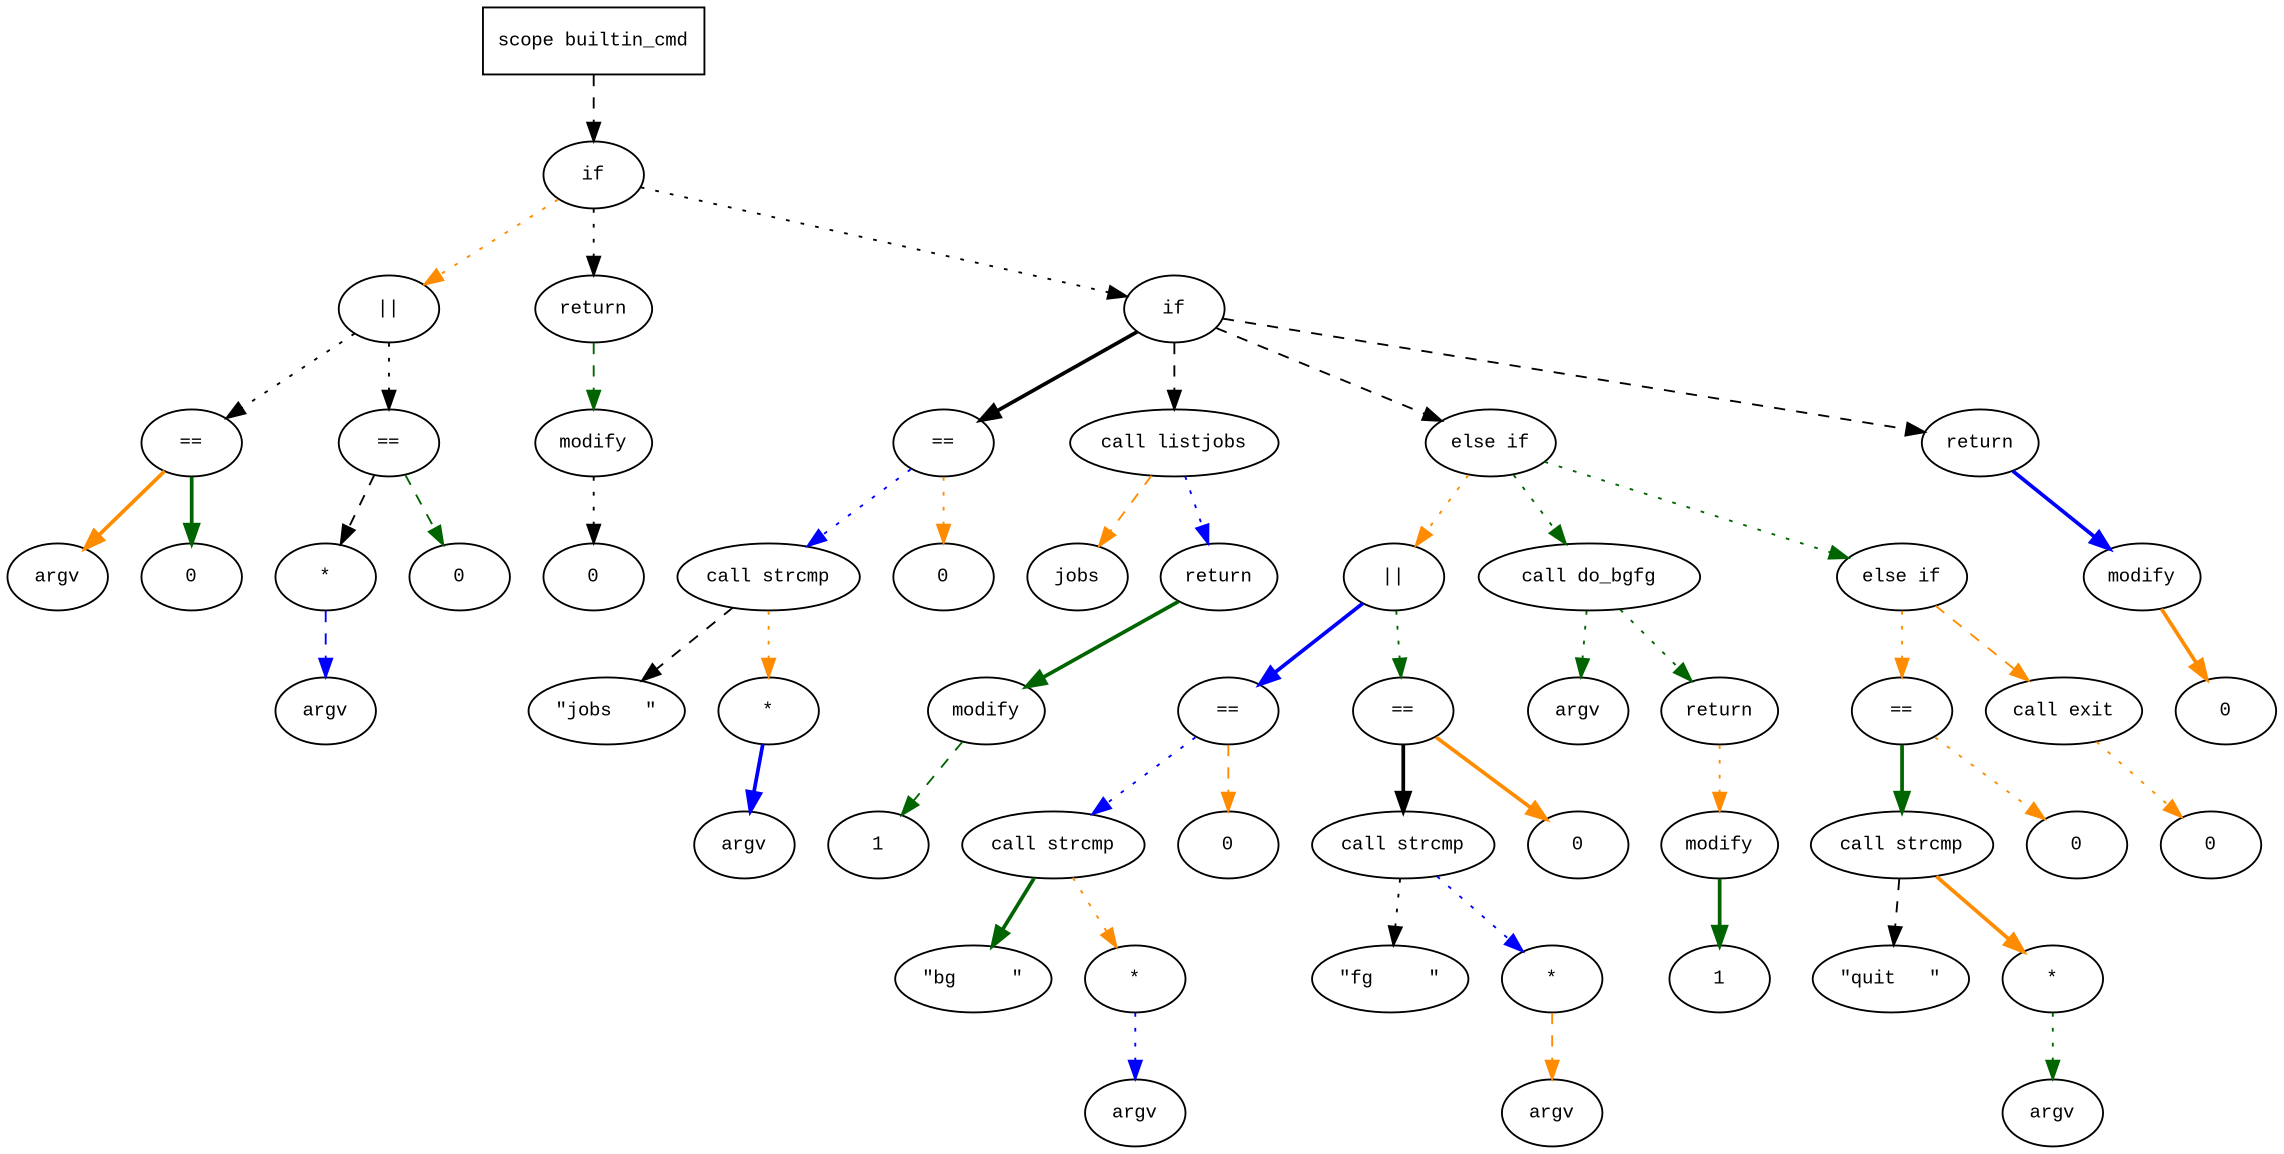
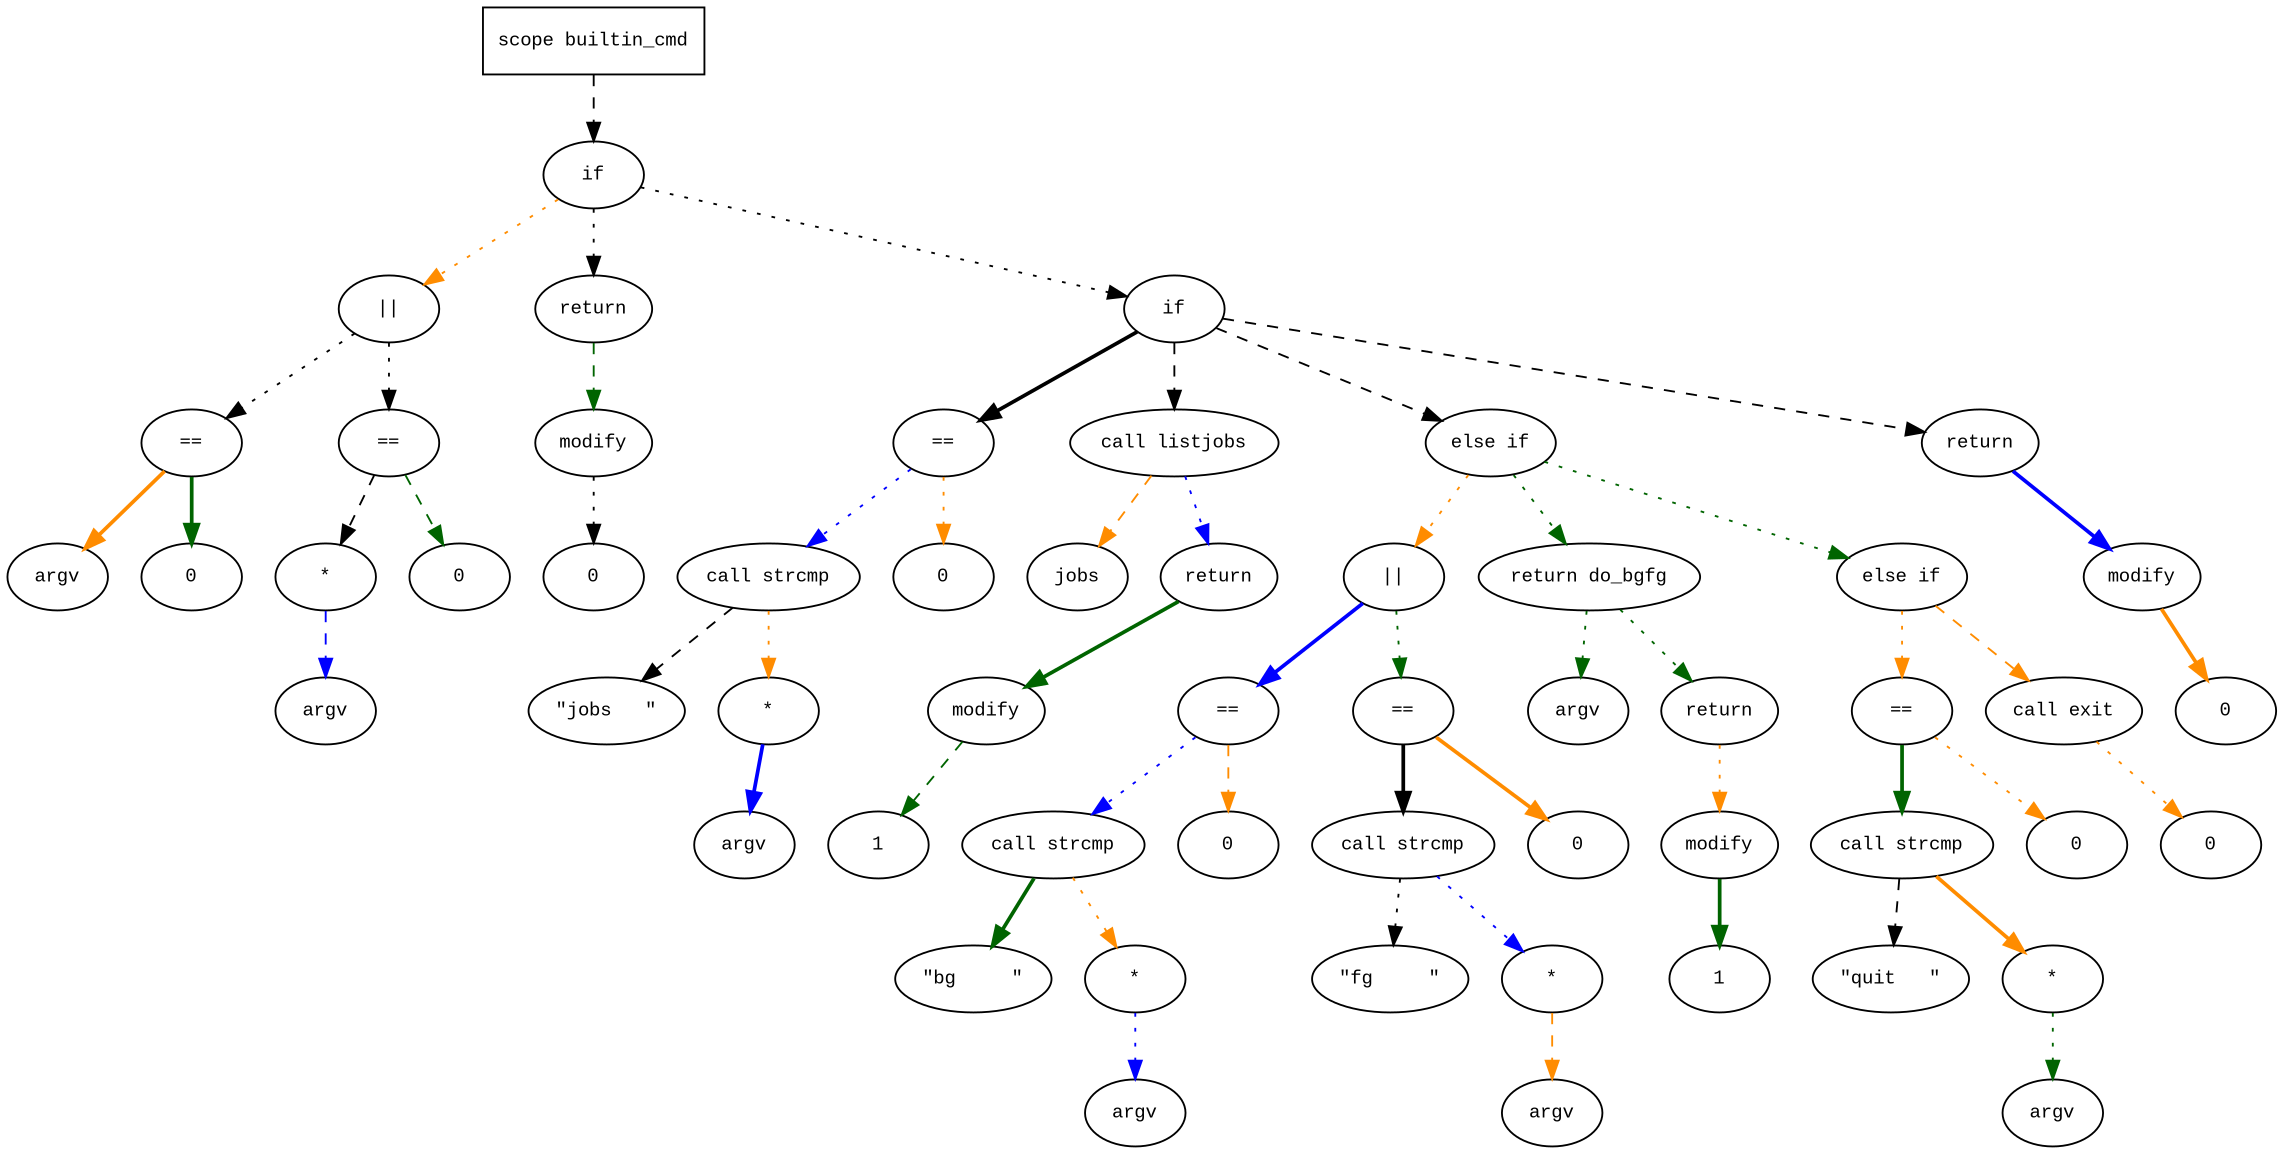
(1589, 577) -> (1589, 577)
